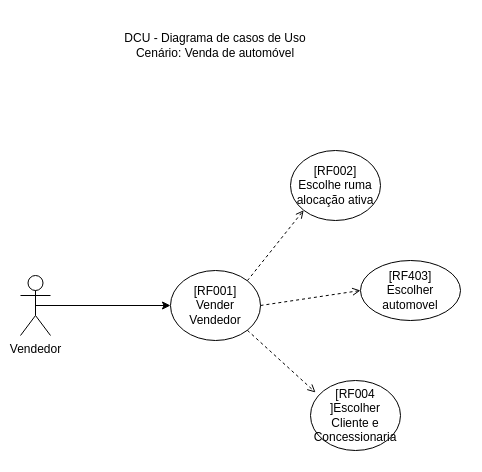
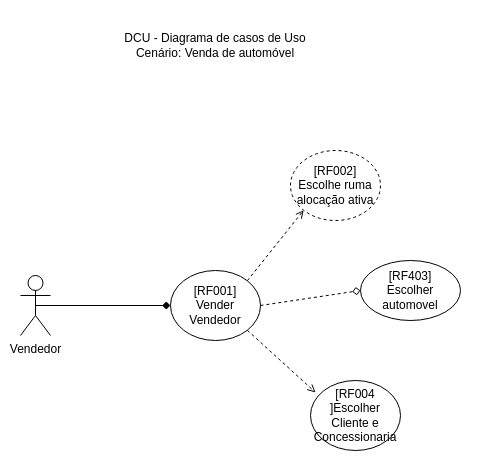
(336, 186) -> (336, 186)
(354, 291) -> (352, 292)
(162, 306) -> (161, 306)
